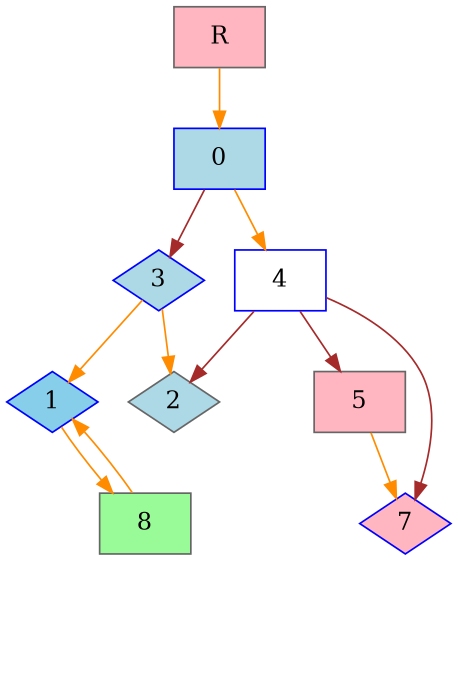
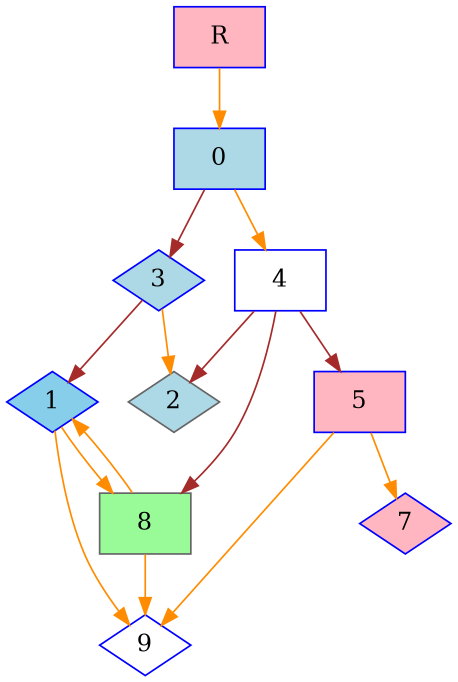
(220, 37) -> (220, 37)
(111, 335) -> (111, 335)
(419, 369) -> (249, 403)
(360, 402) -> (360, 402)
none -> (145, 645)
